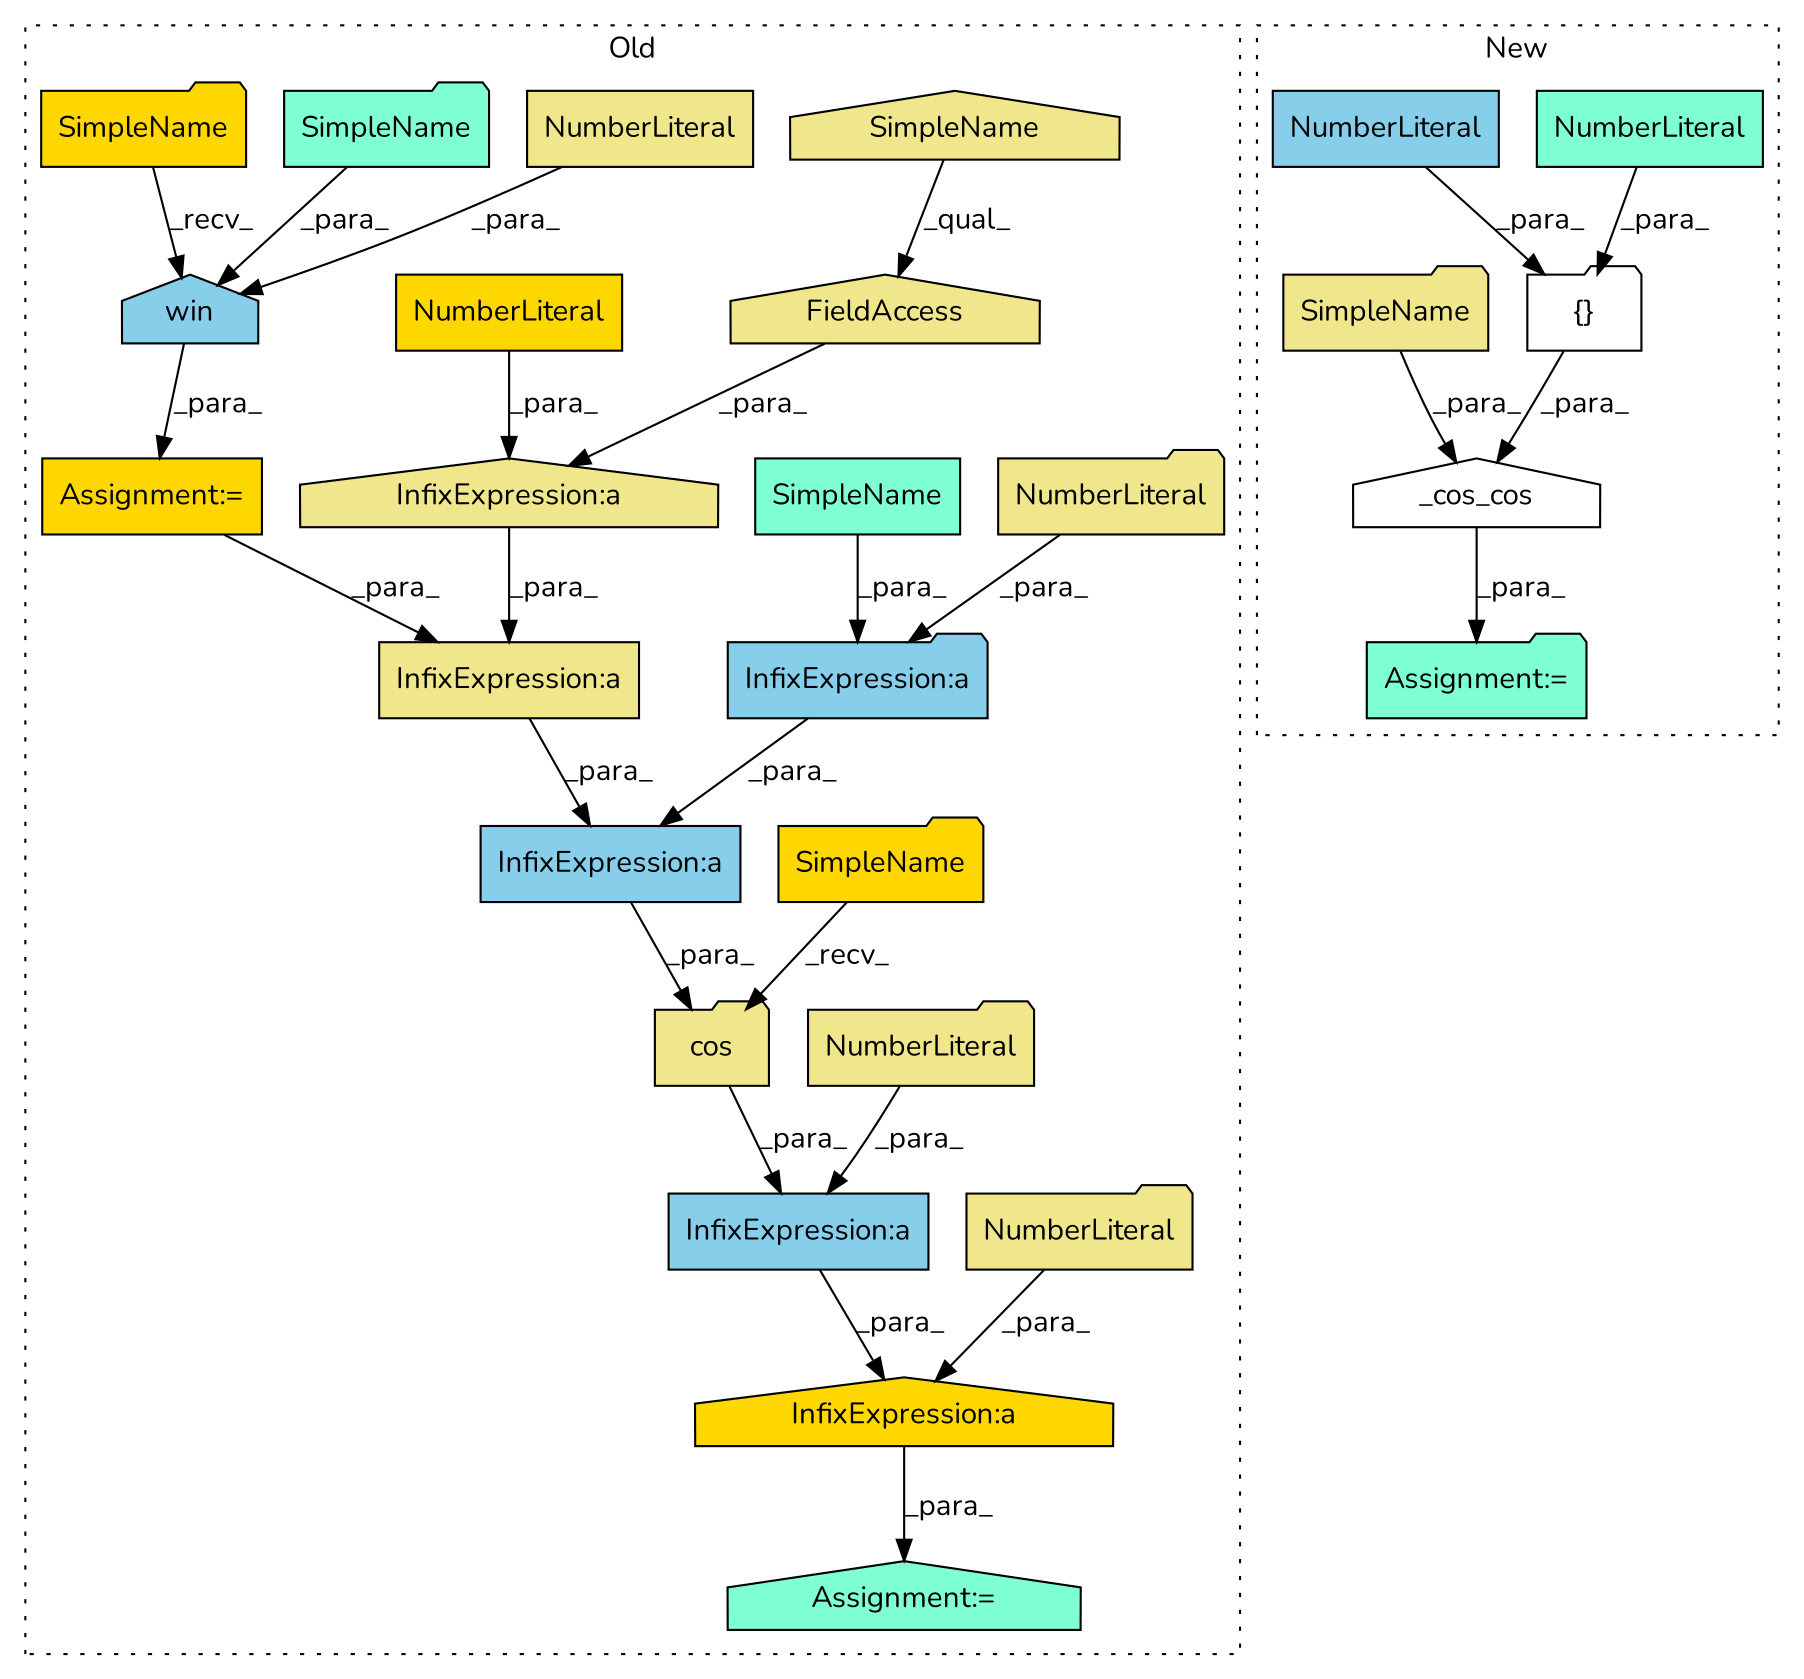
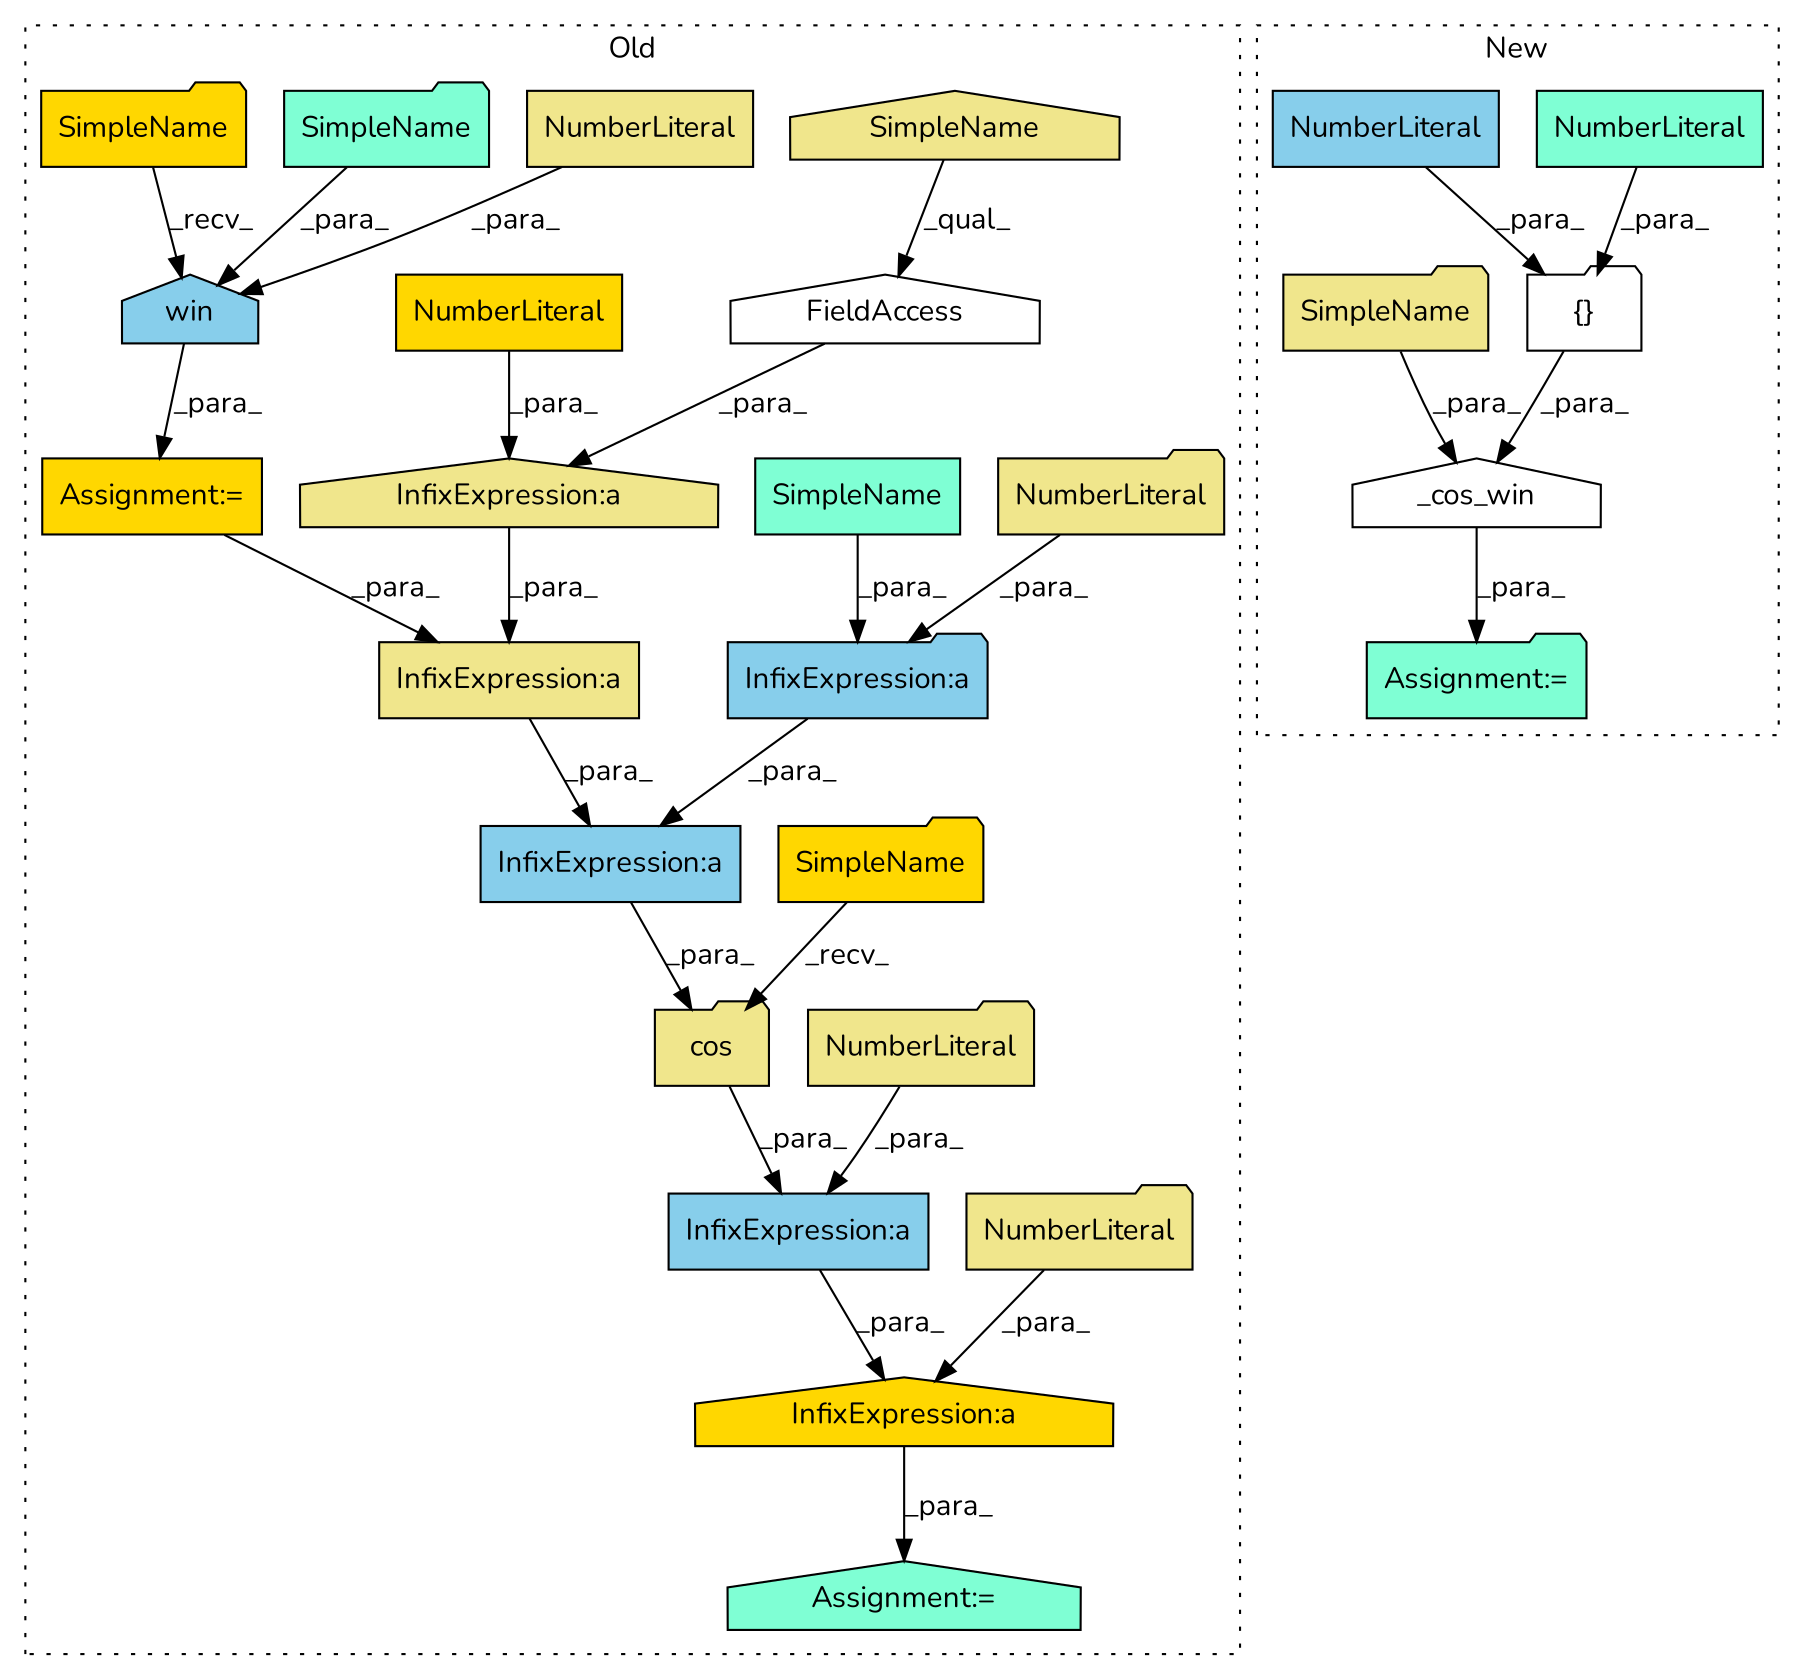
(885, 313) -> (885, 313)
(1477, 496) -> (1477, 496)
